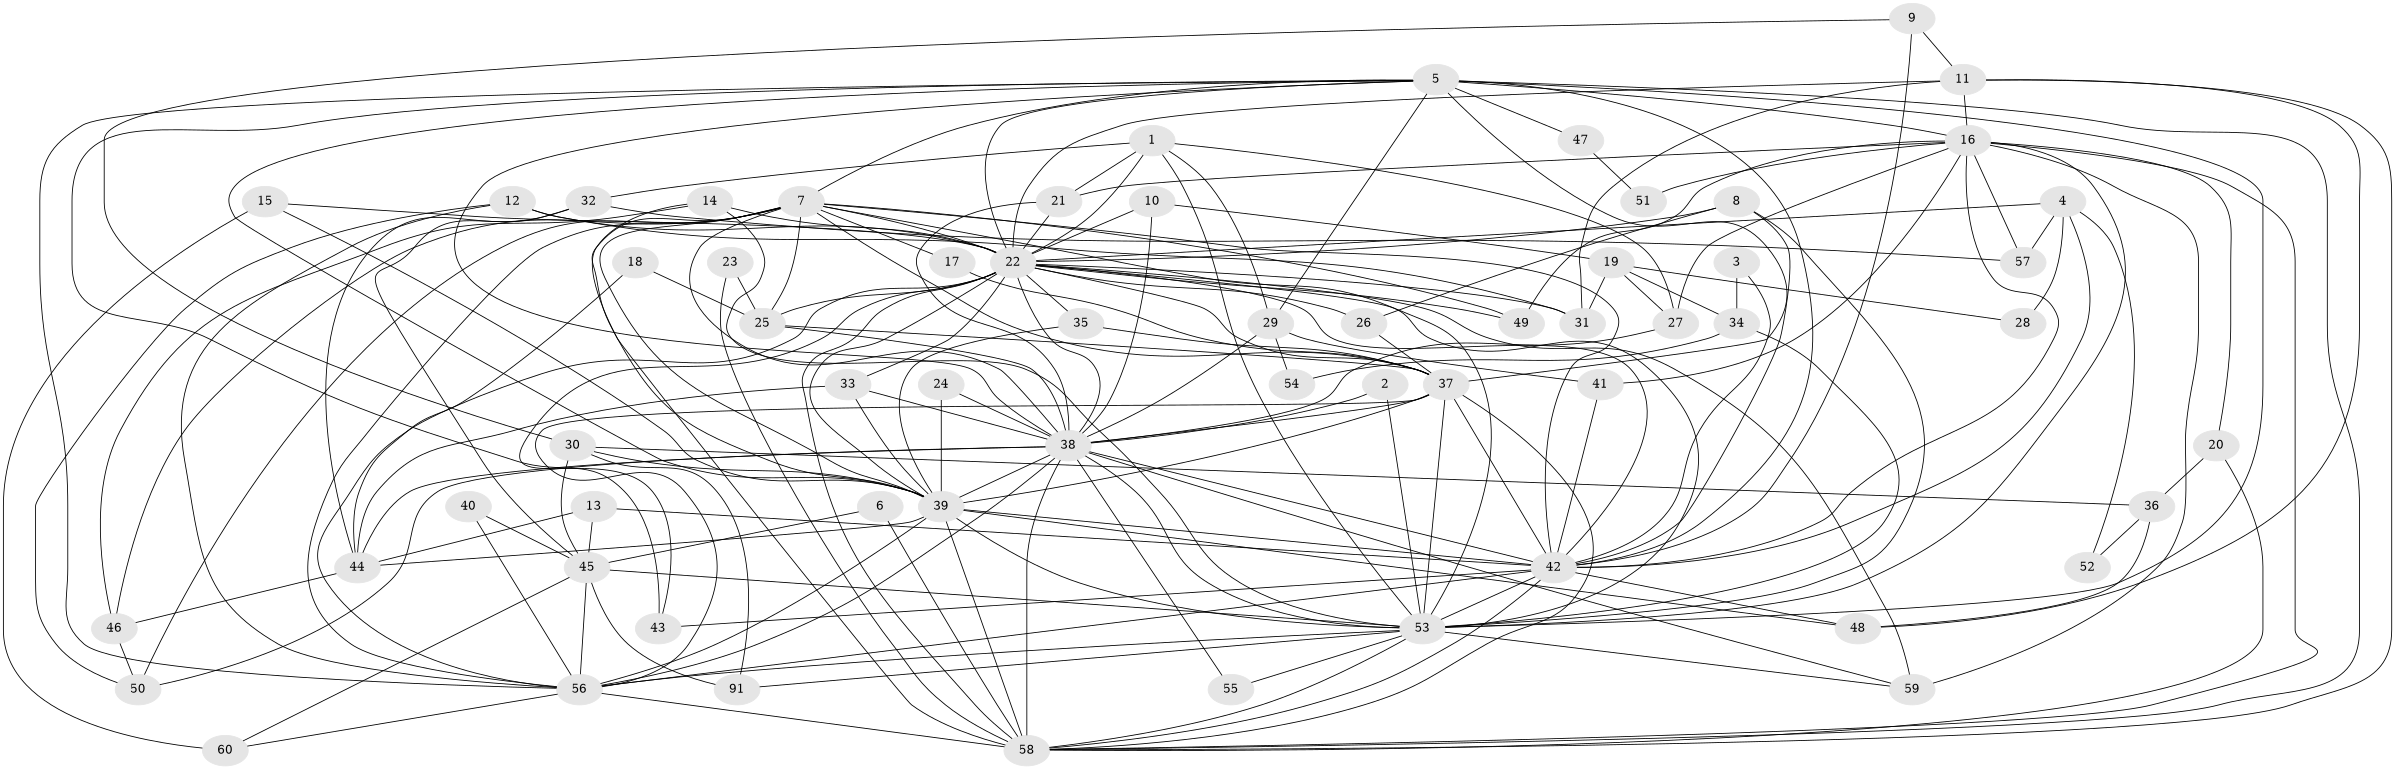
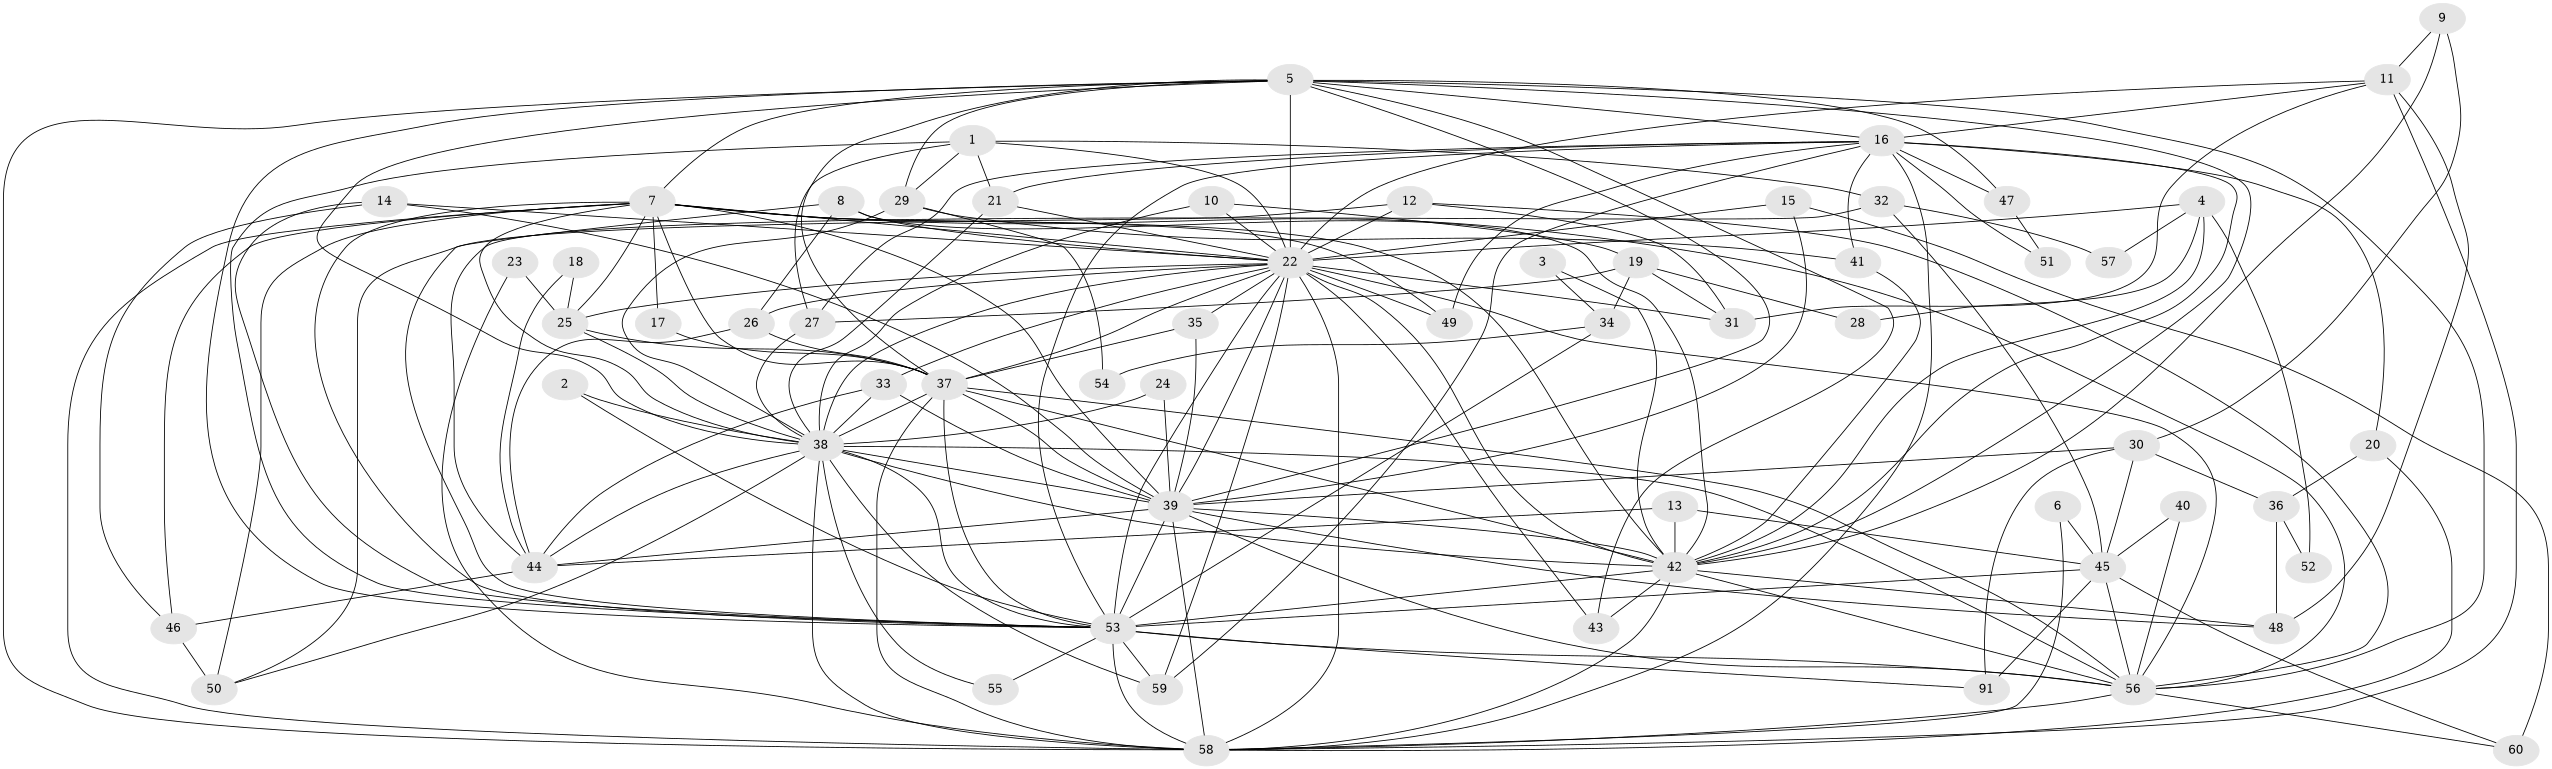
(1995, 199) -> (1944, 171)
none -> (540, 364)
